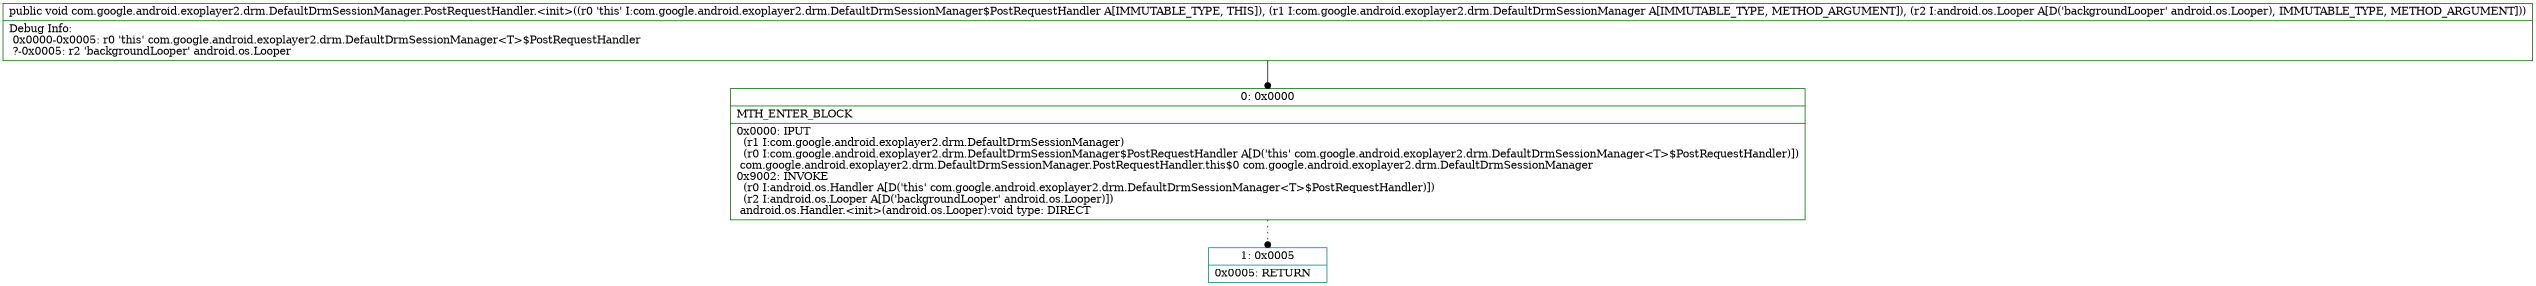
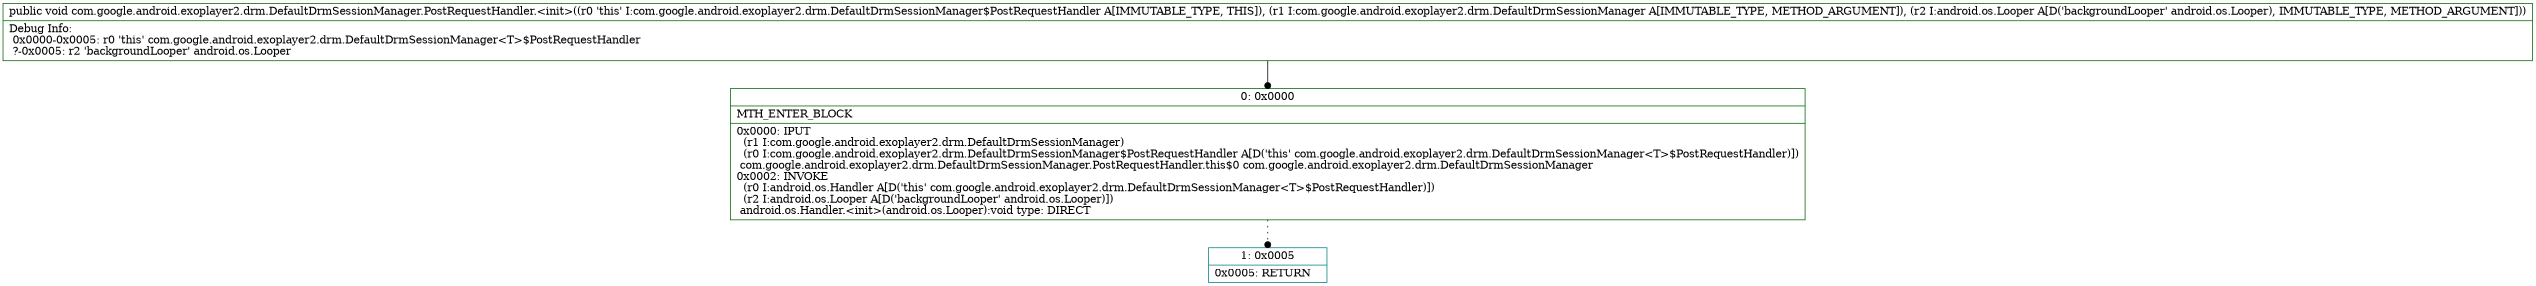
(786, 177) -> (786, 177)
